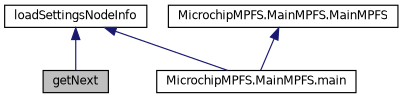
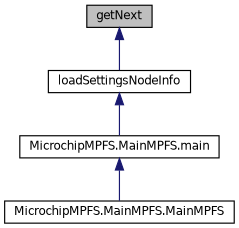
(76, 55) -> (119, 55)
(267, 55) -> (119, 186)
